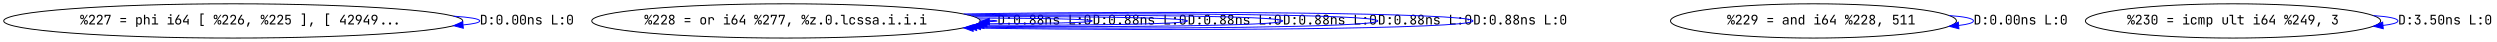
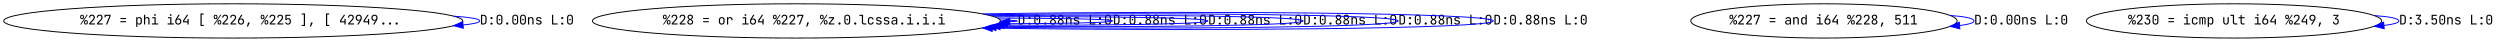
(786, 21) -> (796, 21)
(1813, 21) -> (1824, 21)
